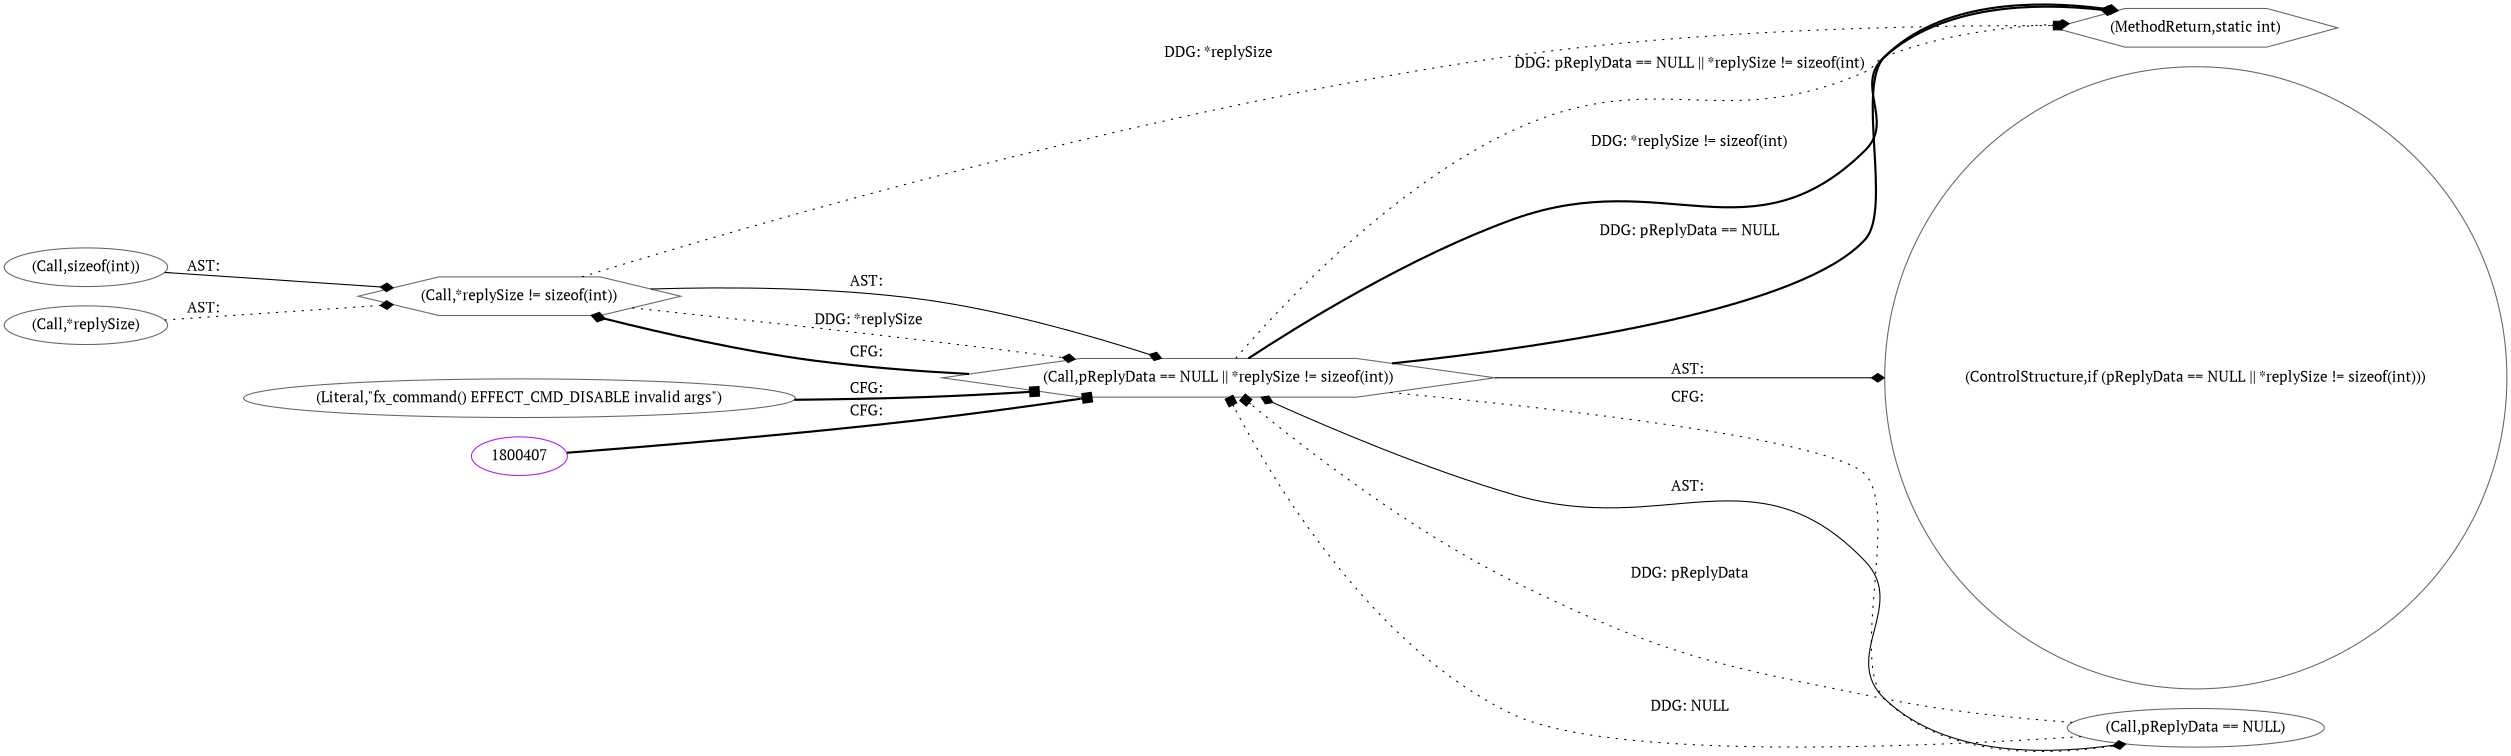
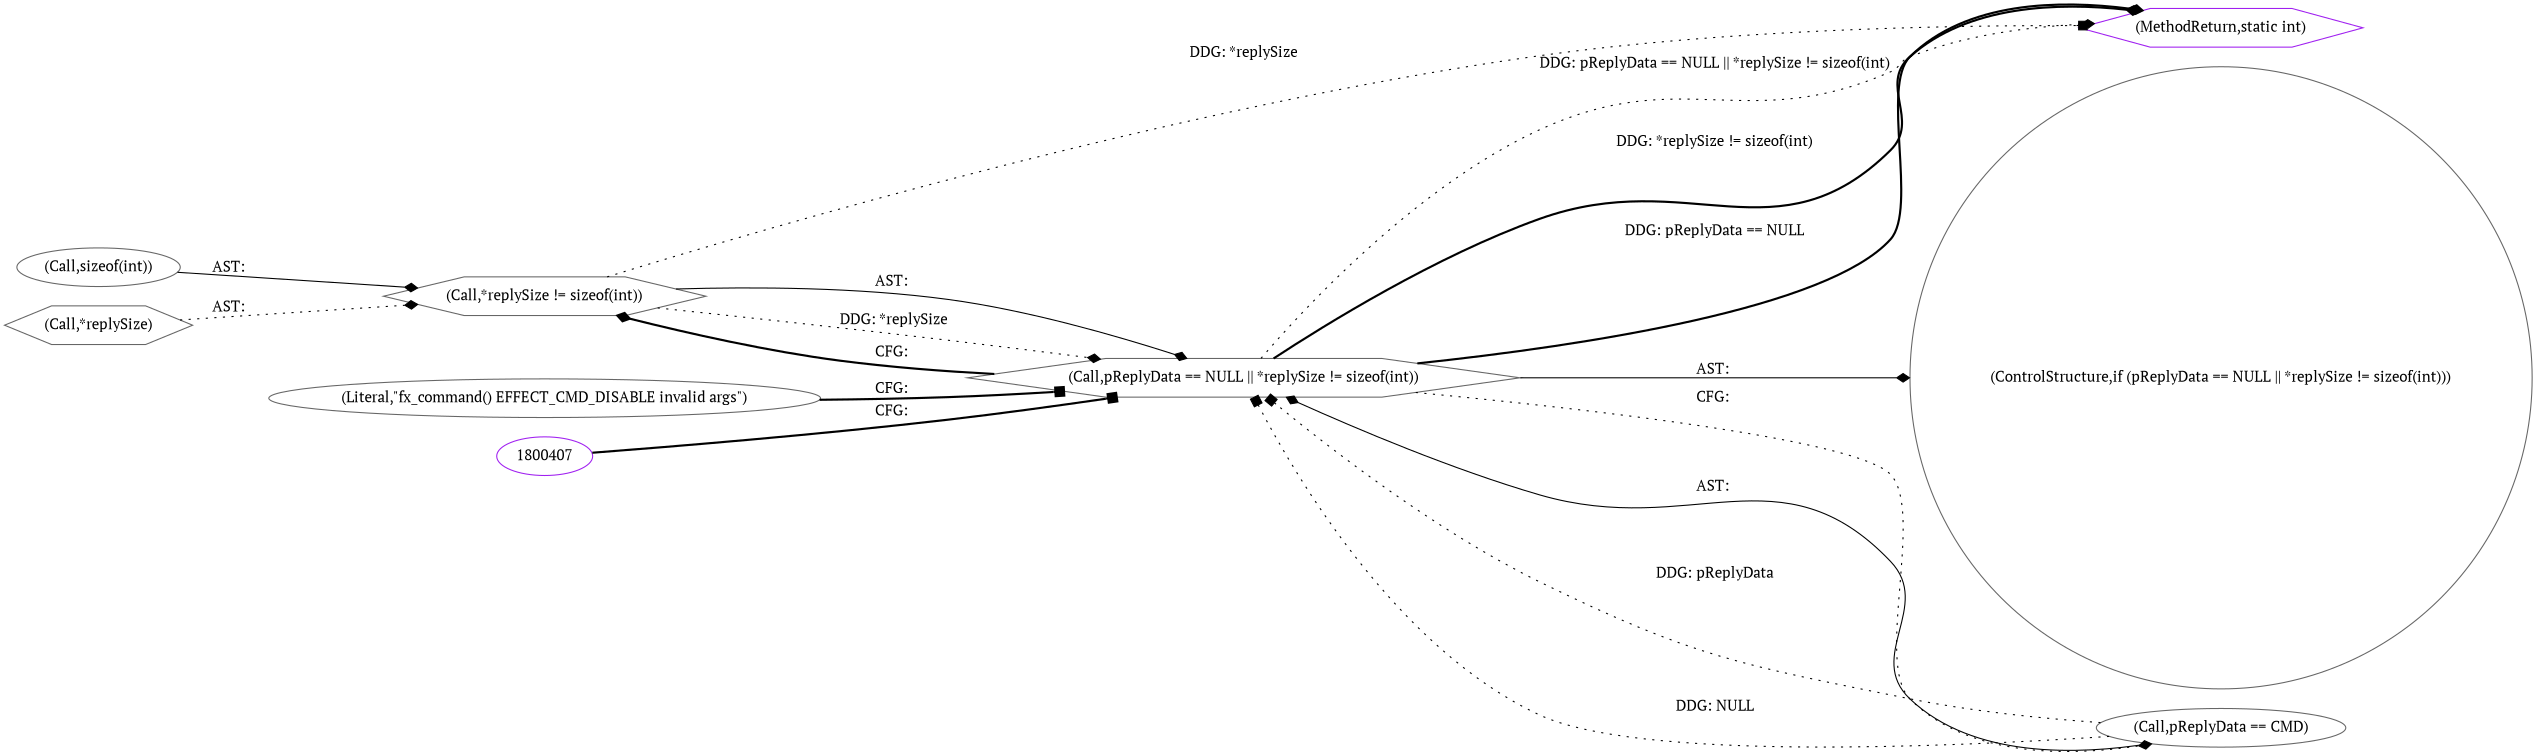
(2196, 28) -> (2221, 28)
(86, 325) -> (99, 325)
(2196, 728) -> (2221, 728)
